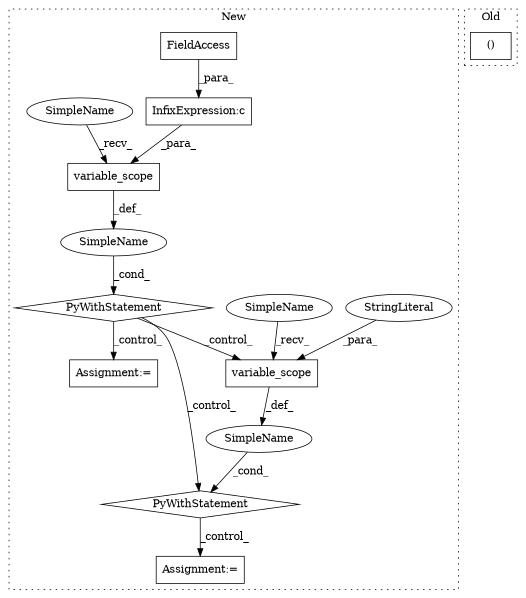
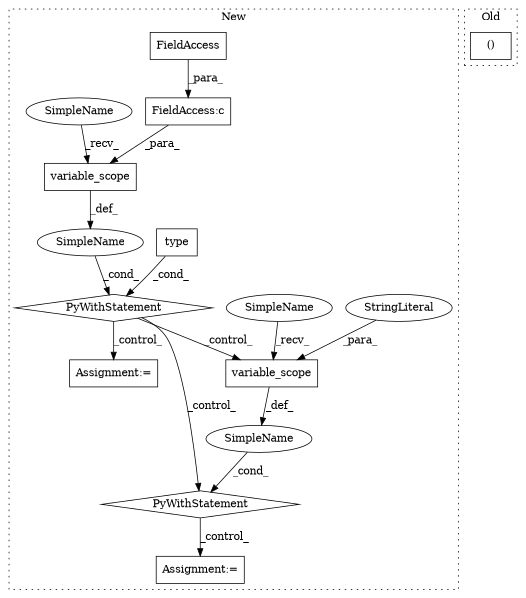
(199, 111) -> (188, 111)
none -> (177, 242)
